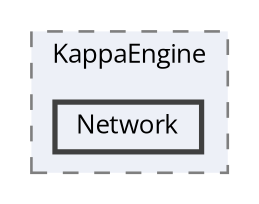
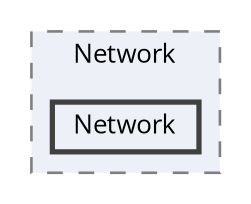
(130, 56) -> (126, 56)
